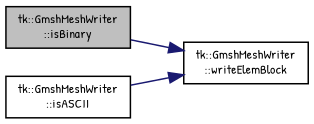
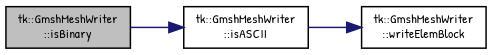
(150, 44) -> (150, 27)
